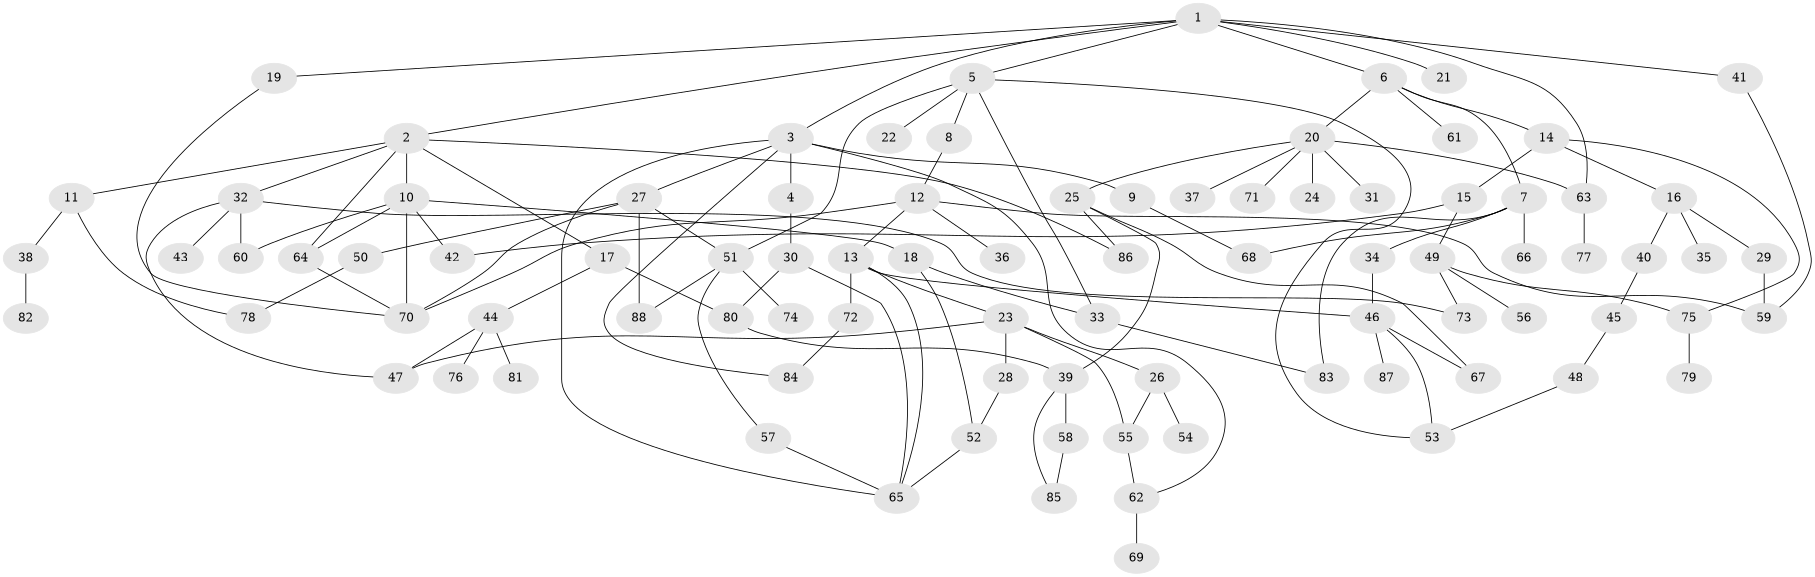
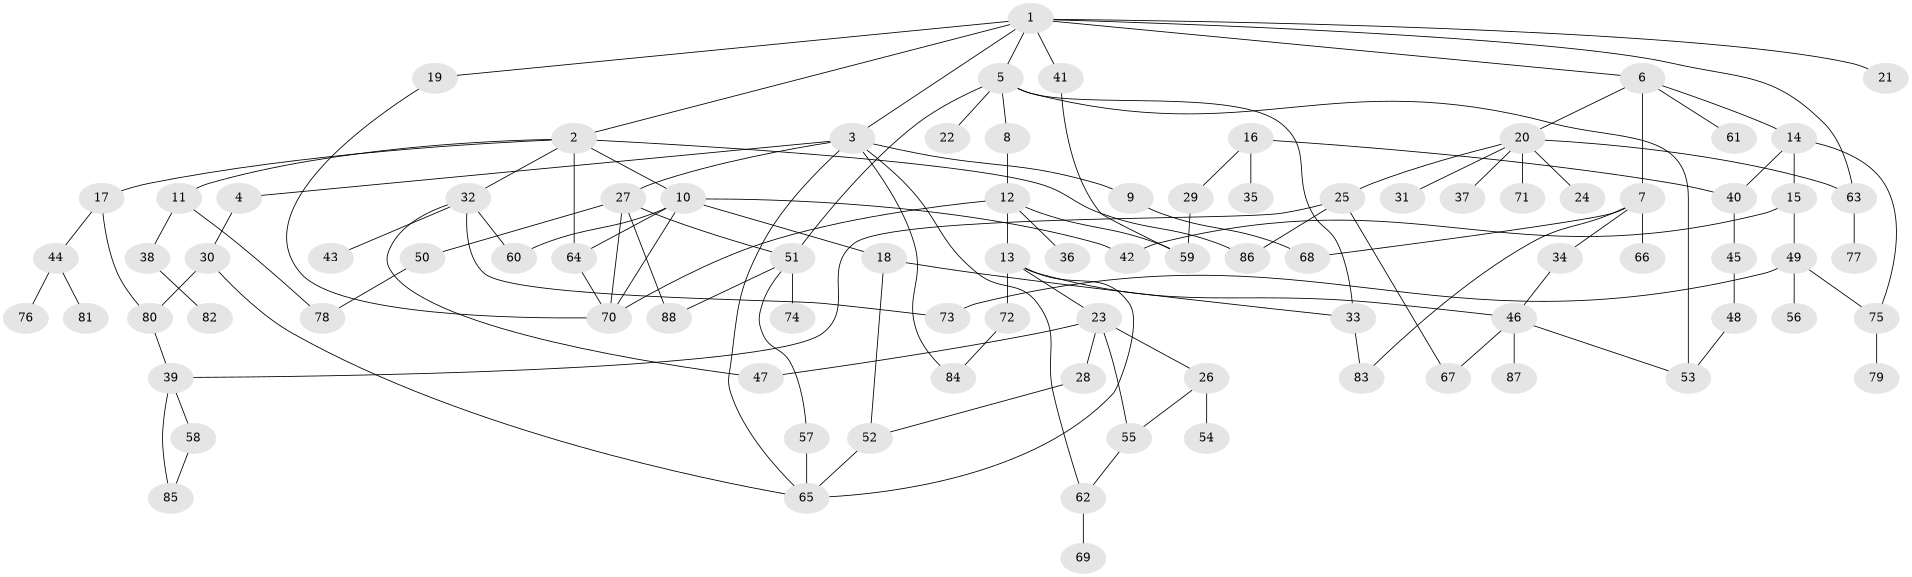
(1610, 168) -> (1769, 164)
(443, 348) -> none
